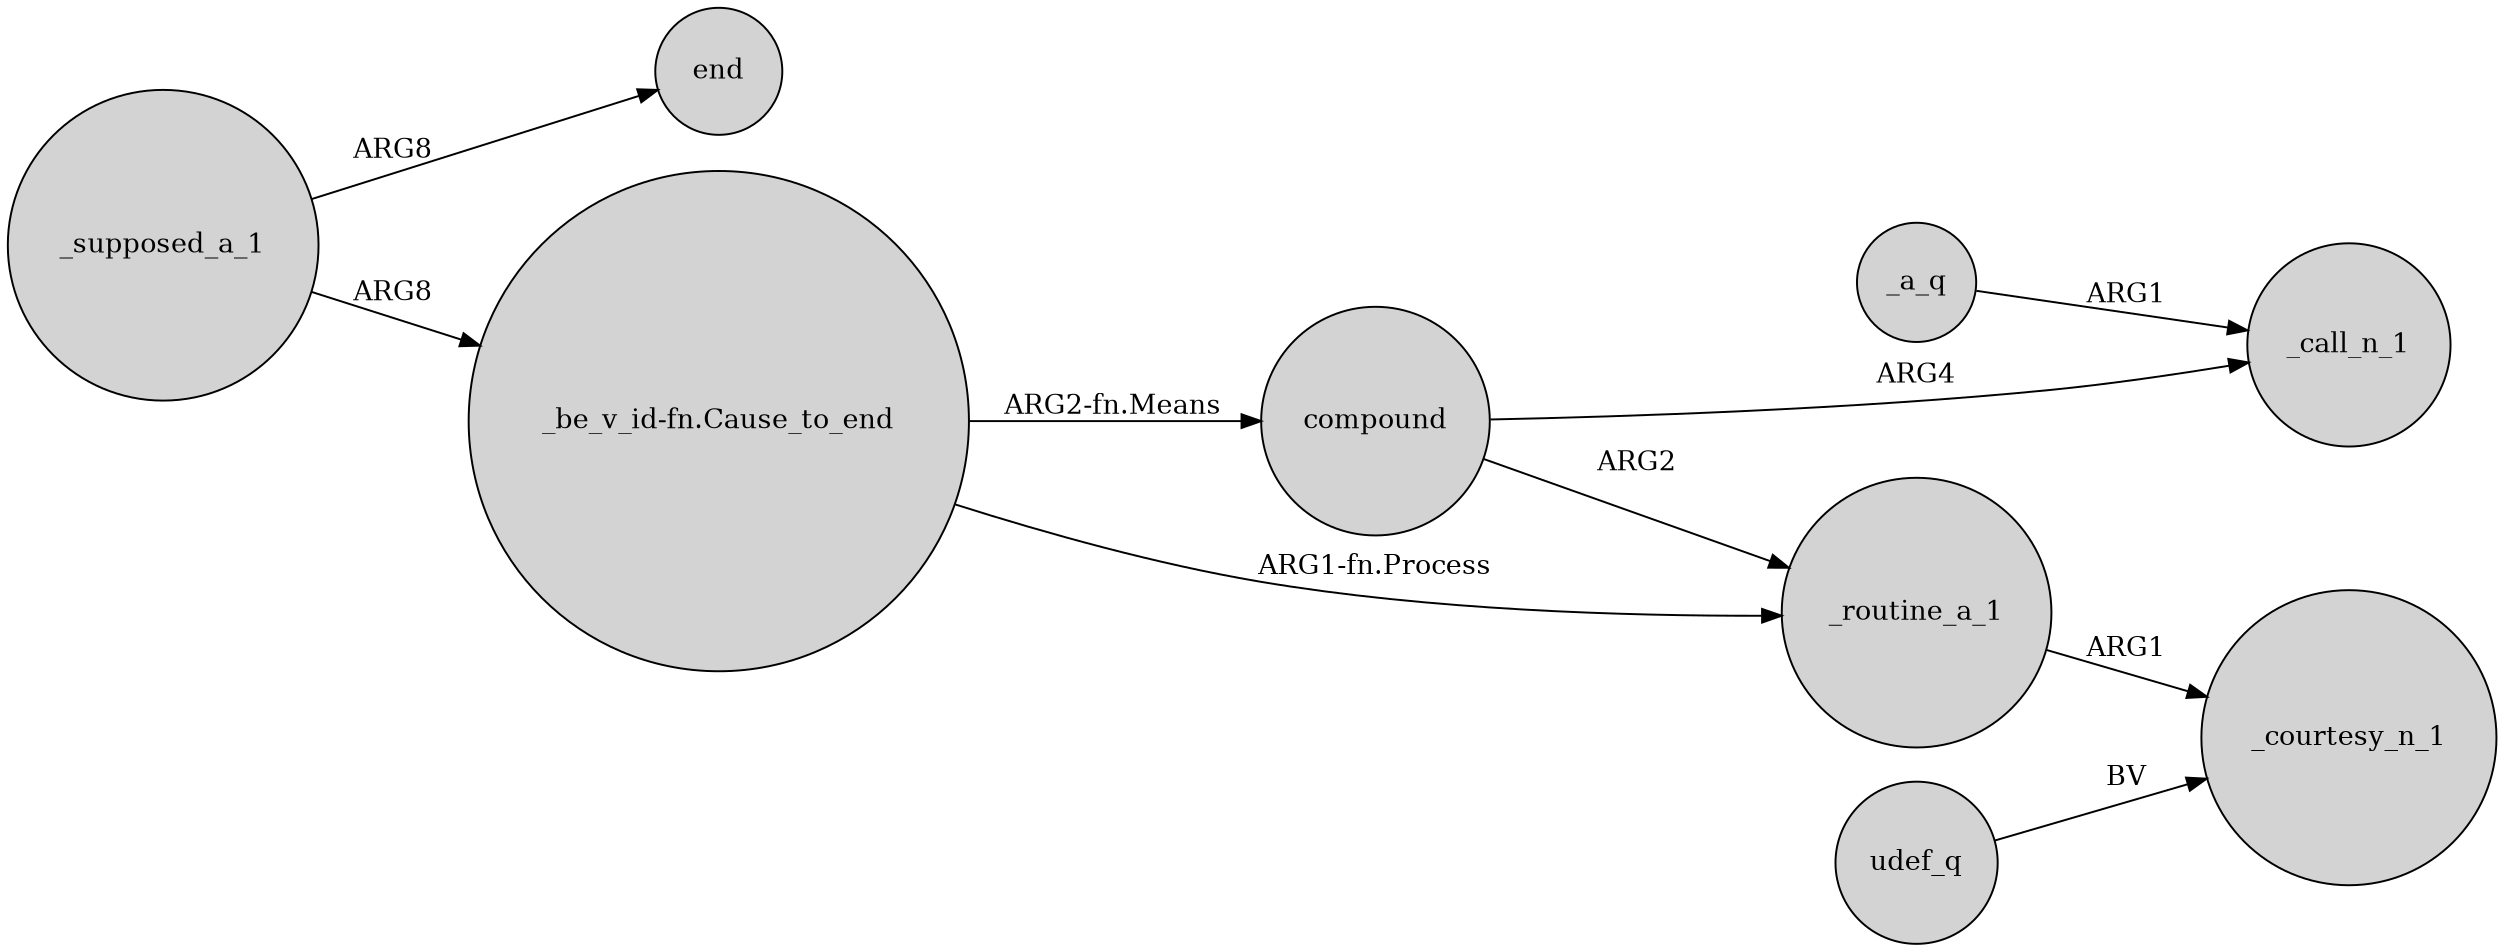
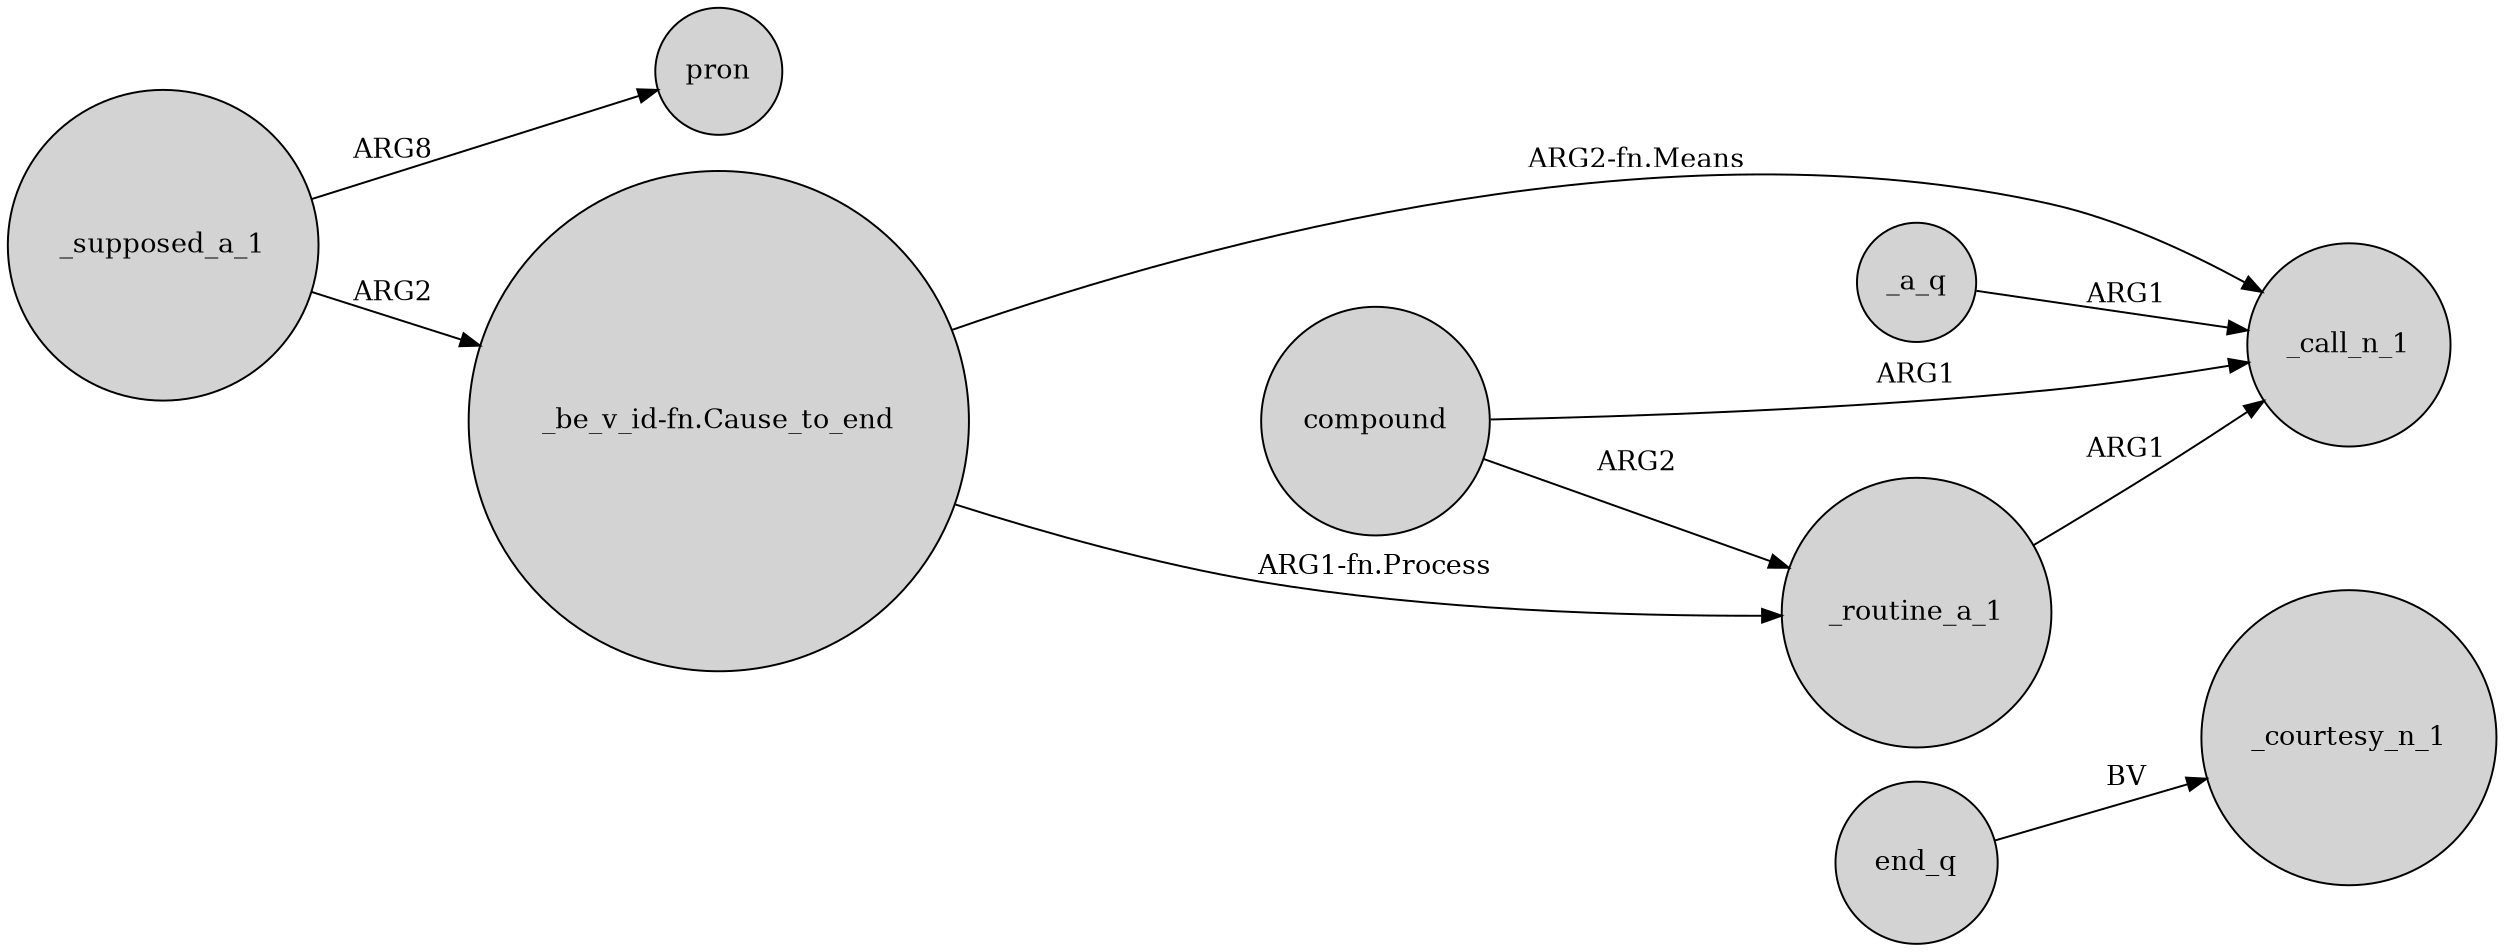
(719, 71) -> (719, 71)
(393, 293) -> (393, 293)
(1917, 375) -> (1917, 375)
(1105, 421) -> (1598, 183)
(2117, 671) -> (2141, 480)
(1917, 863) -> (1917, 863)
